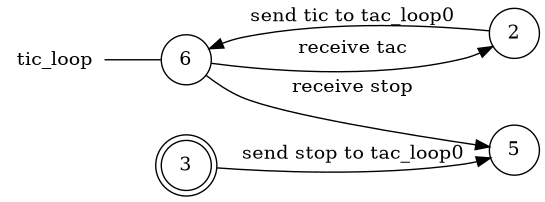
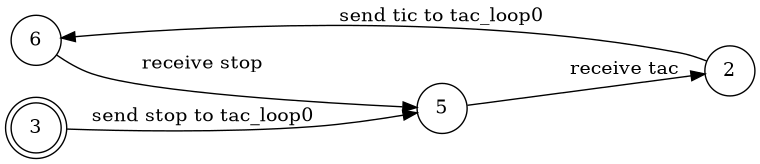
(55, 60) -> none
(346, 72) -> (579, 91)
